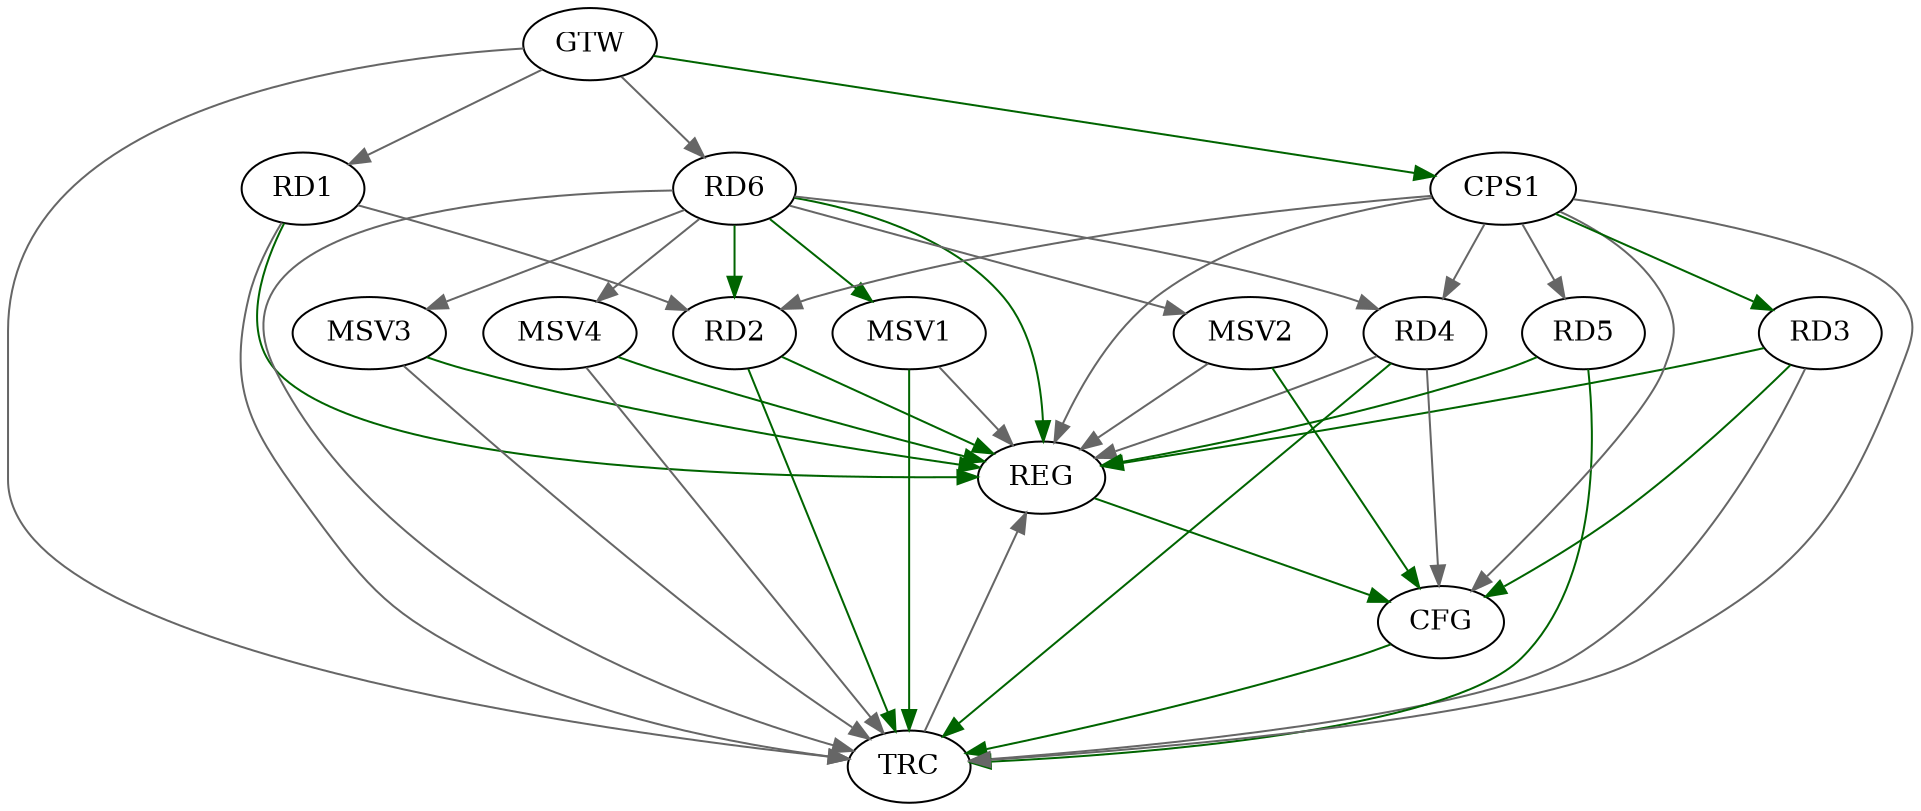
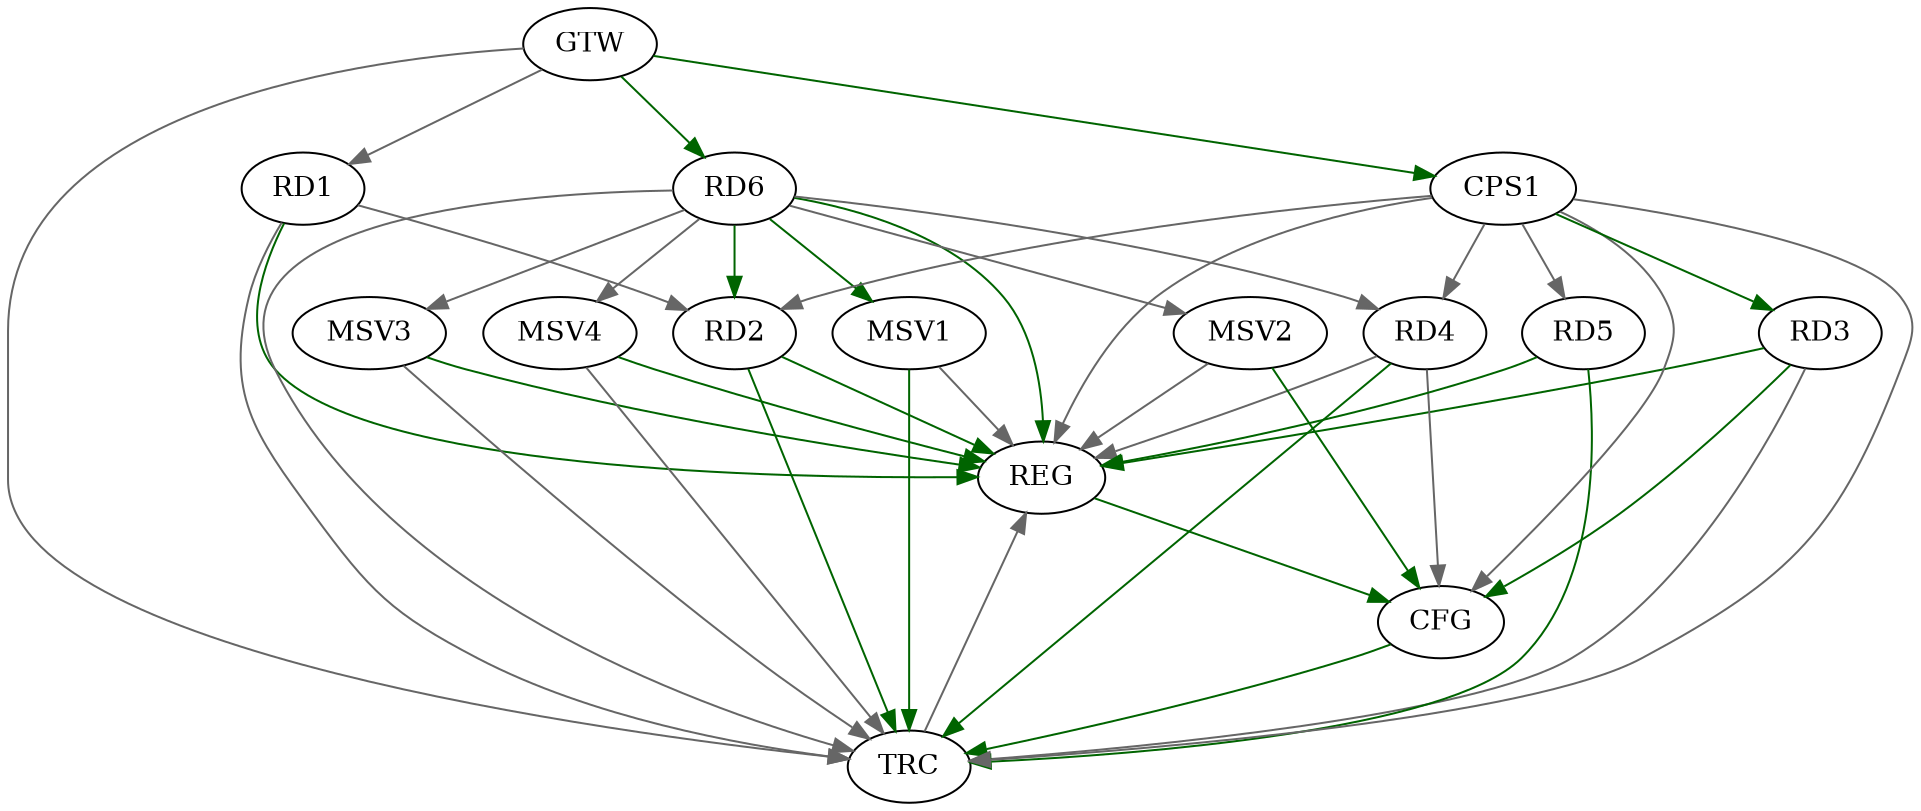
(656, 110) -> (656, 110)
